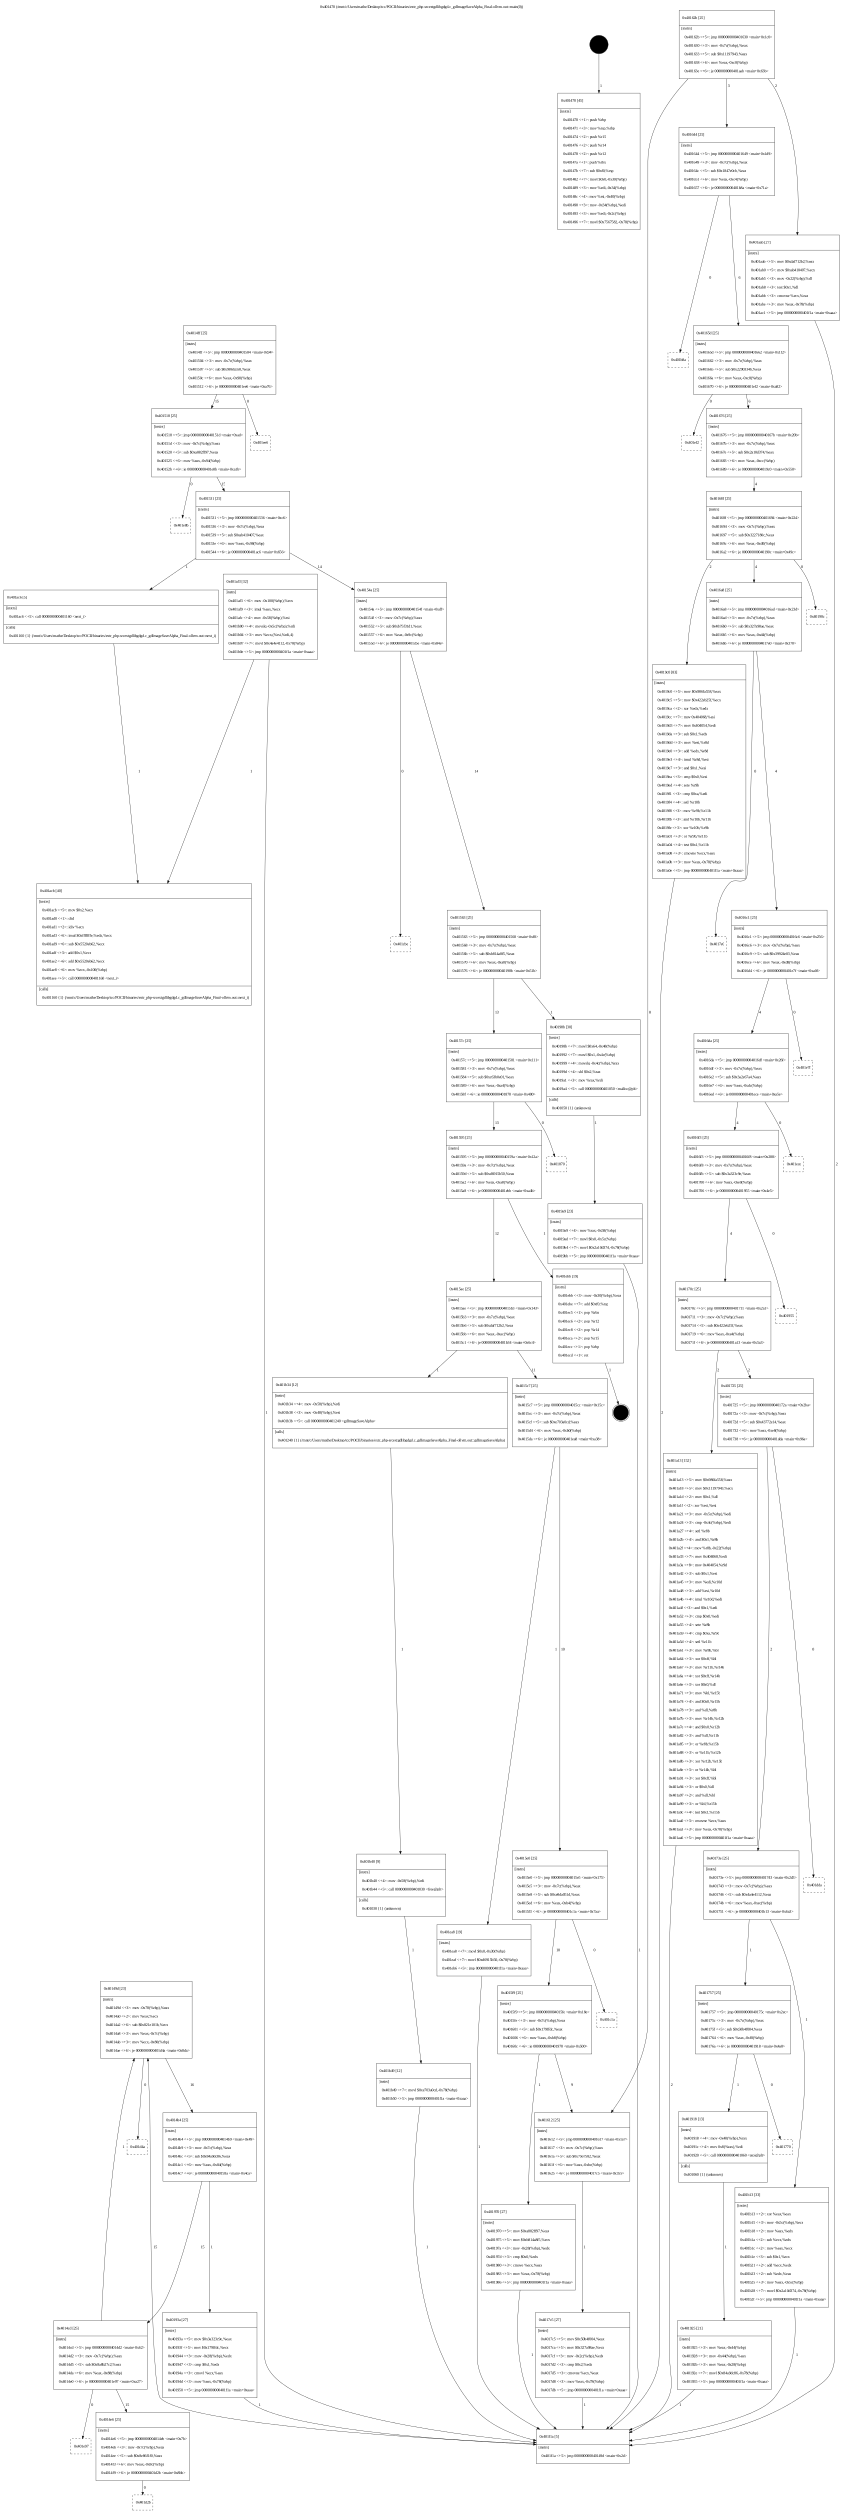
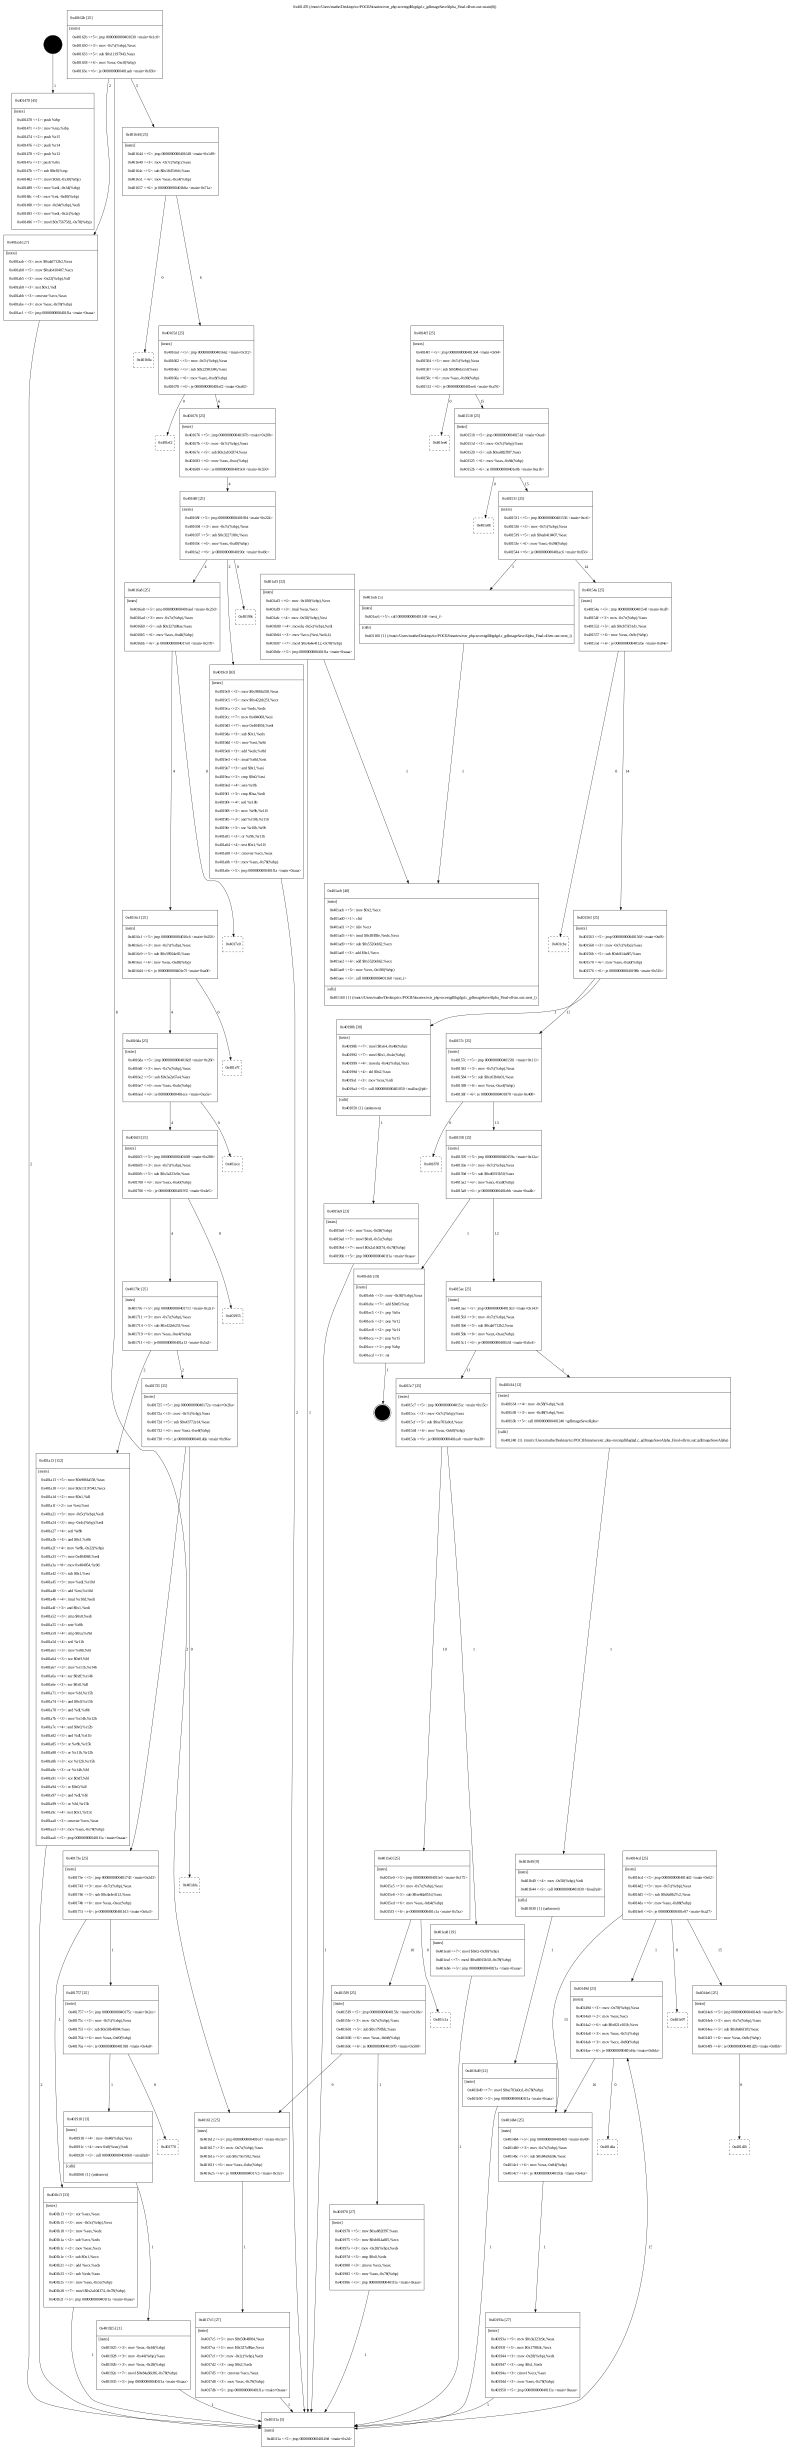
(182, 2254) -> (556, 2000)
